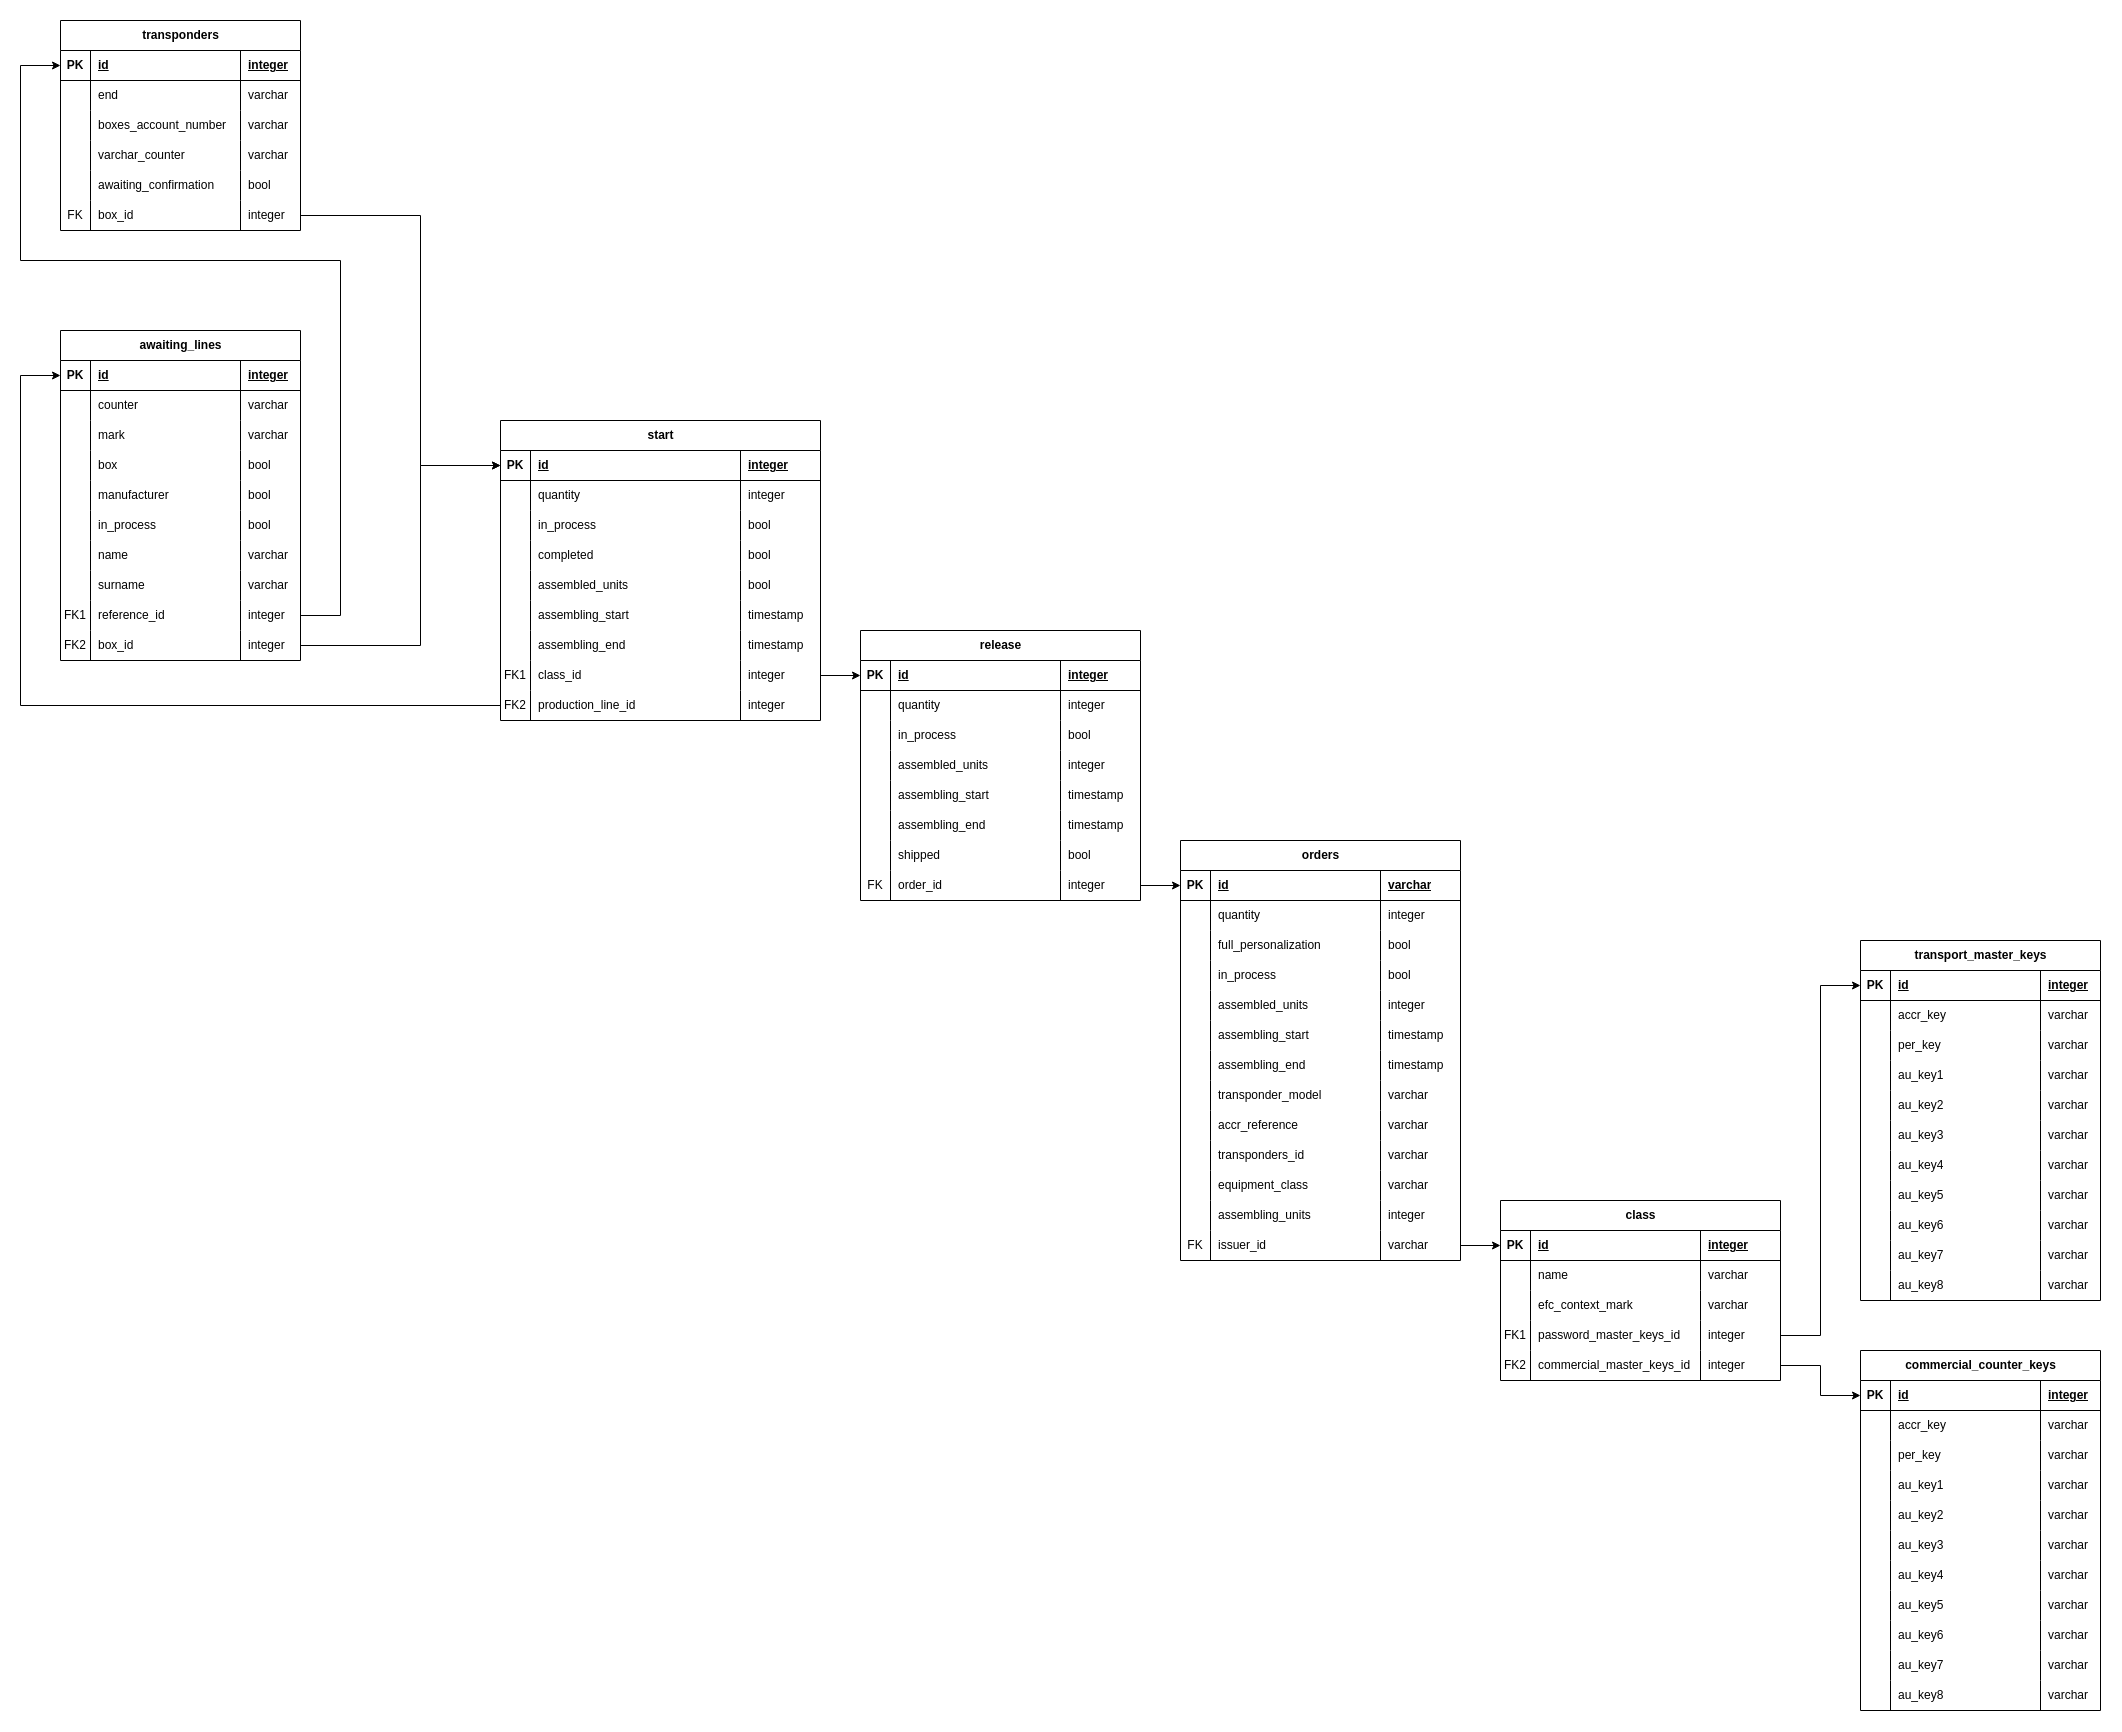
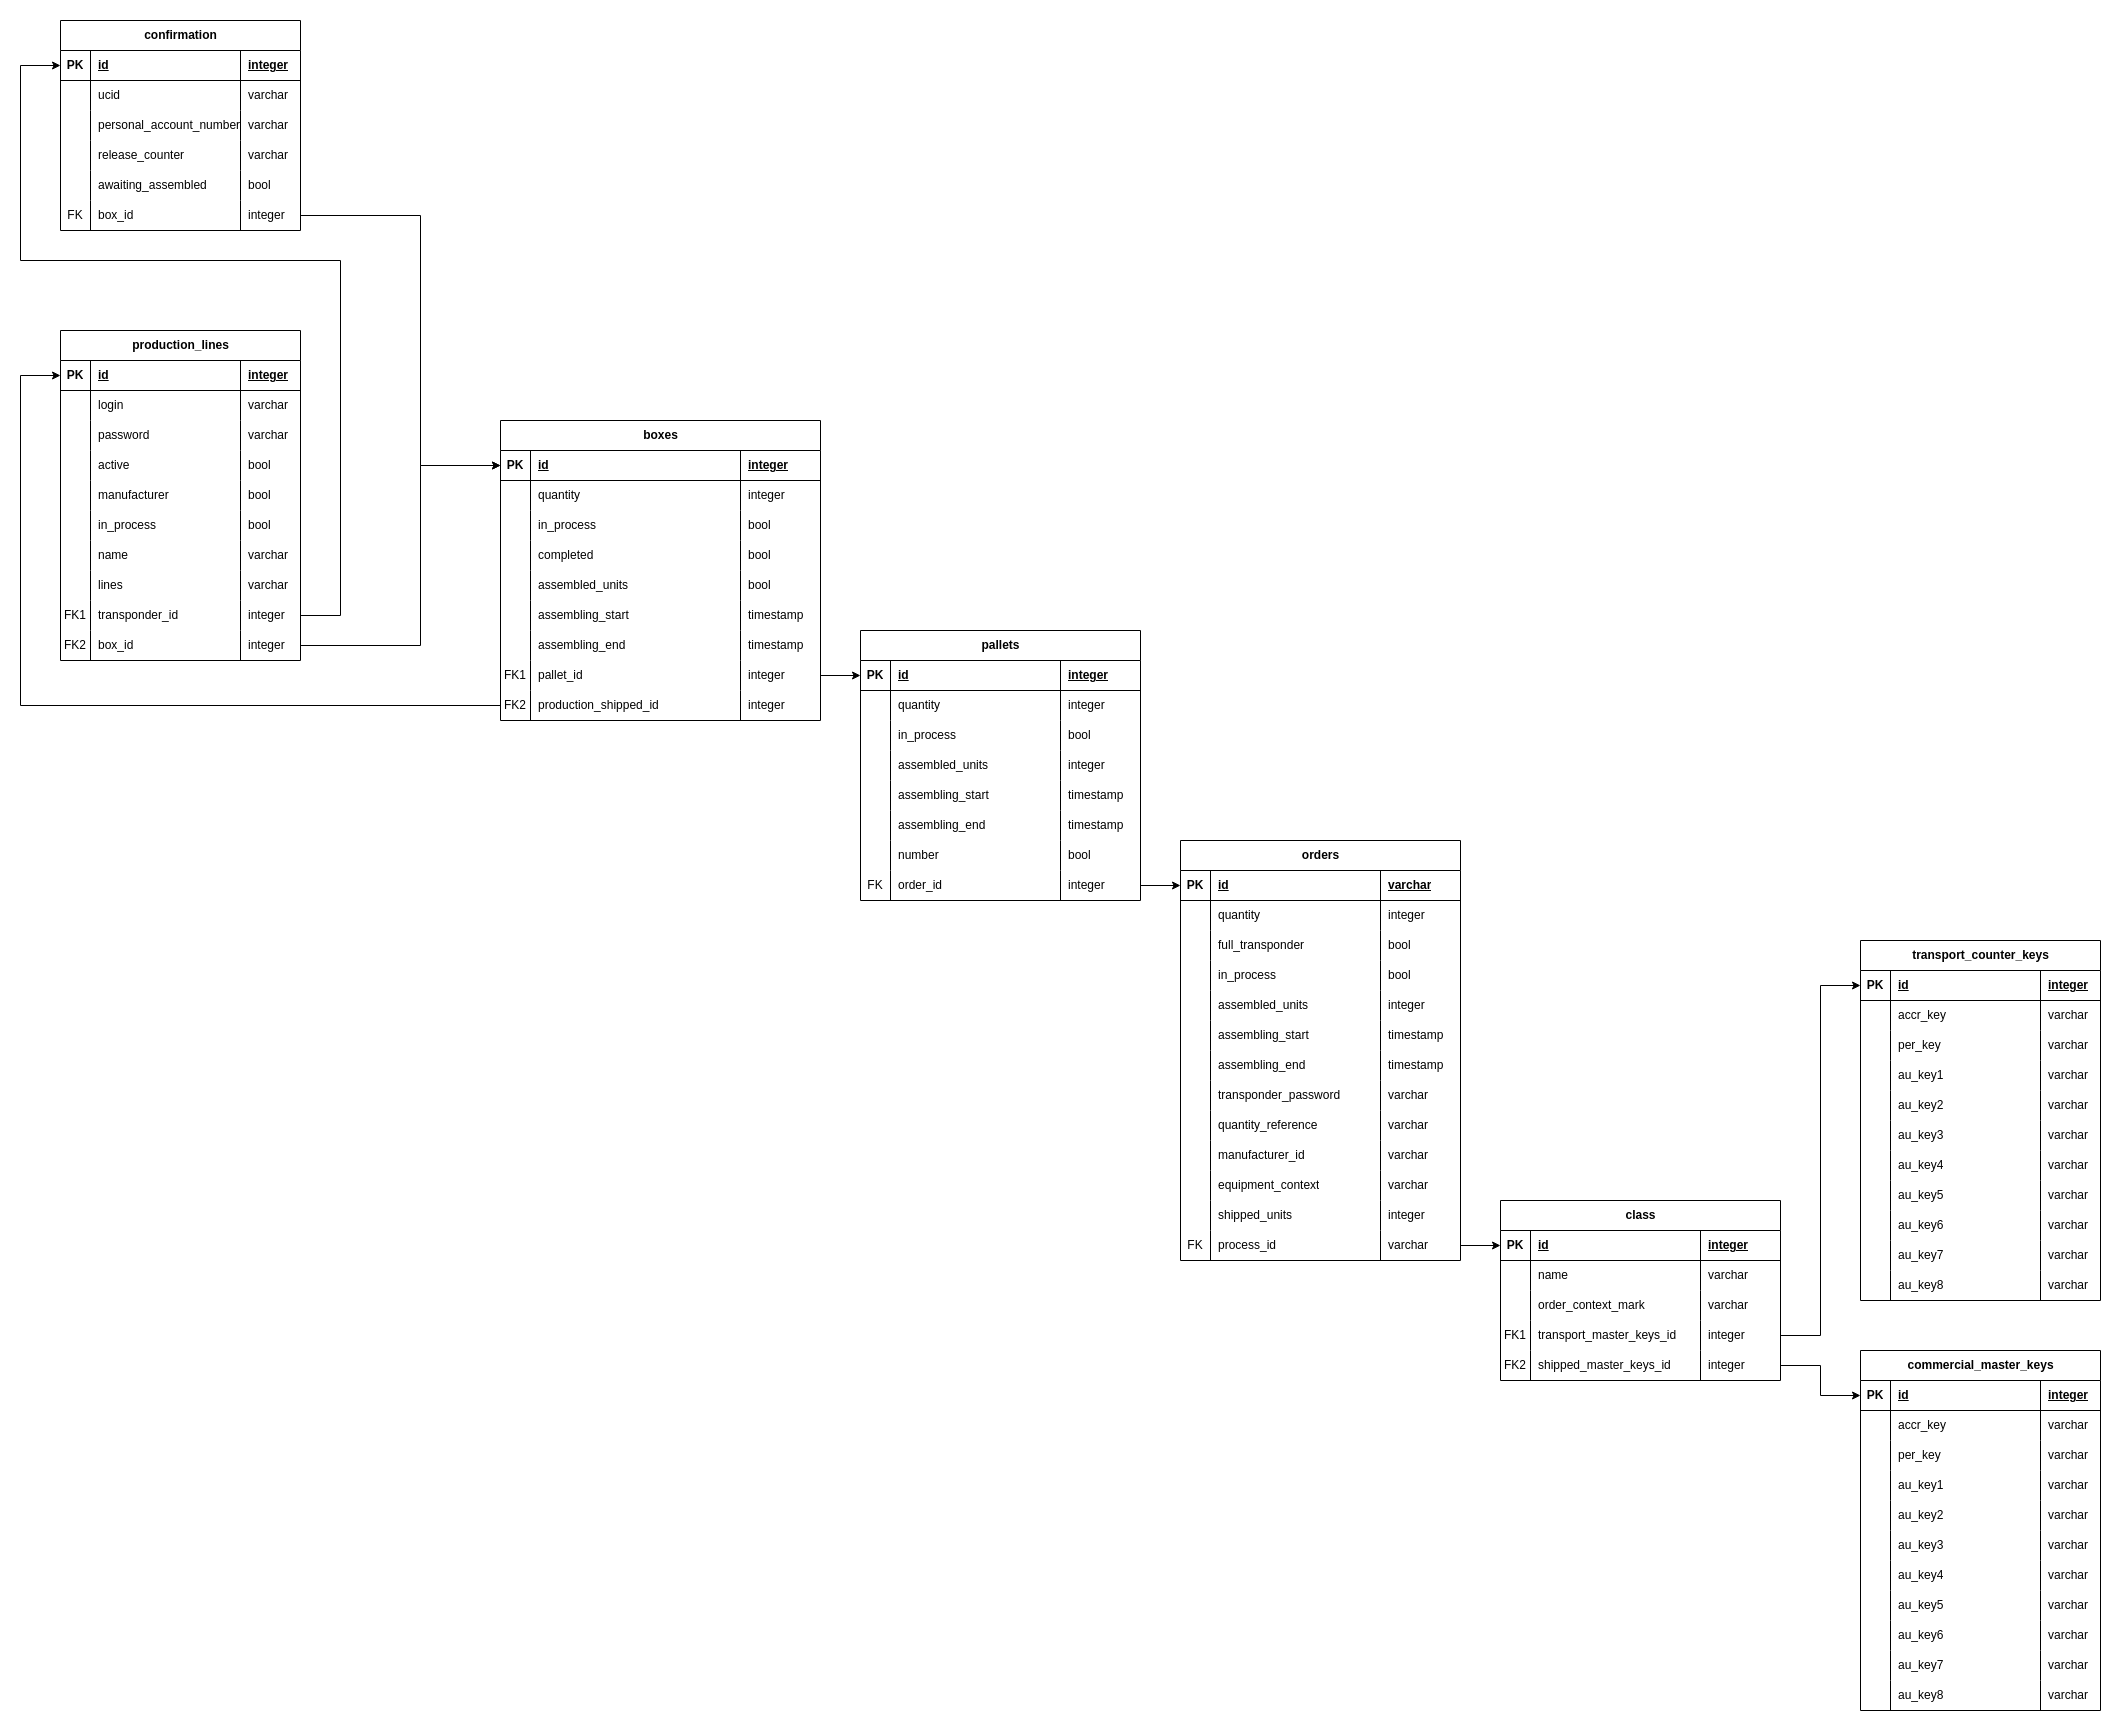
(181, 36) -> (181, 36)
(109, 96) -> (110, 96)
(166, 126) -> (170, 126)
(149, 156) -> (147, 156)
(163, 186) -> (154, 186)
(181, 346) -> (181, 346)
(122, 406) -> (112, 406)
(112, 436) -> (125, 436)
(661, 436) -> (661, 436)
(109, 466) -> (117, 466)
(122, 586) -> (112, 586)
(137, 616) -> (144, 616)
(1001, 646) -> (1001, 646)
(562, 676) -> (564, 676)
(593, 706) -> (604, 706)
(920, 856) -> (919, 856)
(1278, 946) -> (1269, 946)
(1981, 956) -> (1981, 956)
(1274, 1096) -> (1286, 1096)
(1266, 1126) -> (1277, 1126)
(1267, 1156) -> (1267, 1156)
(1266, 1186) -> (1274, 1186)
(1268, 1216) -> (1259, 1216)
(1246, 1246) -> (1251, 1246)
(1592, 1306) -> (1599, 1306)
(1614, 1336) -> (1618, 1336)
(1618, 1366) -> (1609, 1366)
(1981, 1366) -> (1981, 1366)
